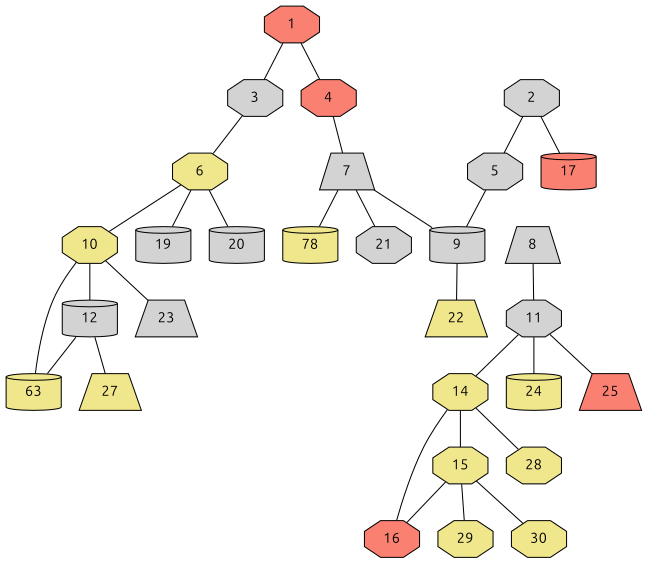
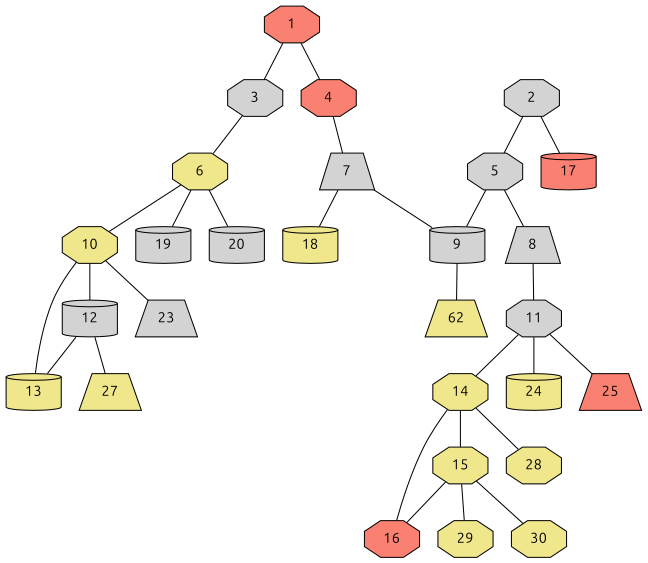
none -> (514, 208)
(310, 245) -> (310, 245)
(384, 245) -> none
(456, 318) -> (456, 318)
(34, 392) -> (34, 392)
